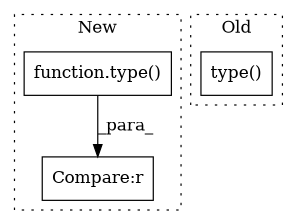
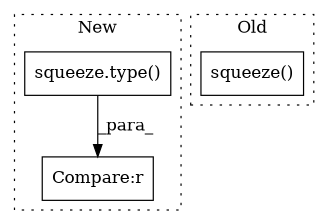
(98, 74) -> (98, 74)
(237, 74) -> (252, 74)
